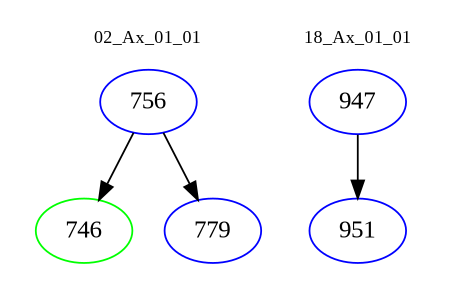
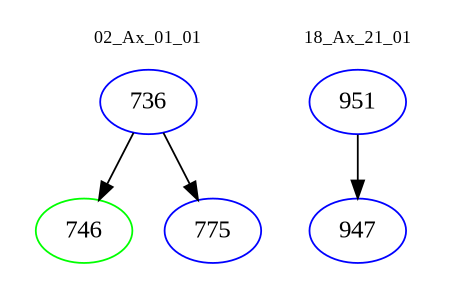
(359, 38) -> (359, 38)
(148, 102) -> (148, 102)
(358, 158) -> (358, 158)
(213, 231) -> (213, 231)
